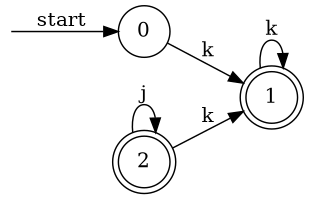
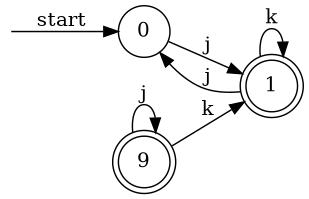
(208, 51) -> (208, 45)
none -> (201, 87)
(144, 162) -> (144, 162)
